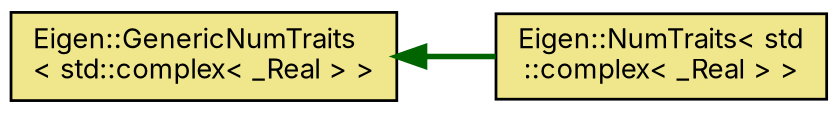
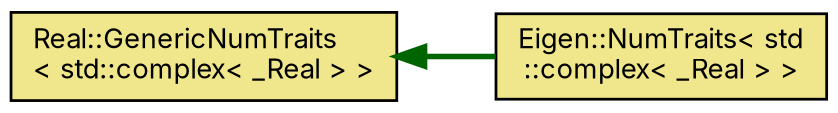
(204, 56) -> (204, 56)
